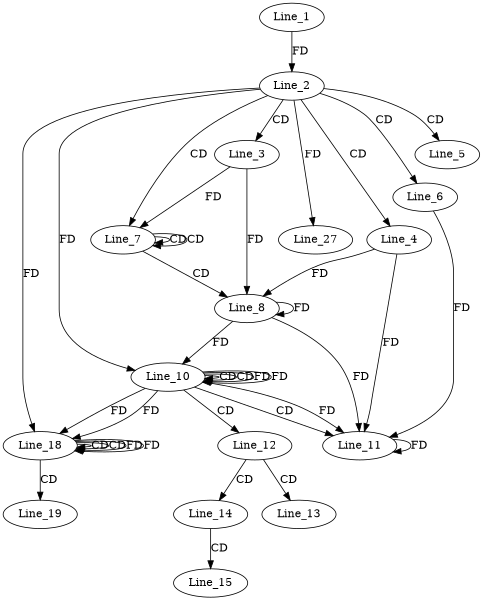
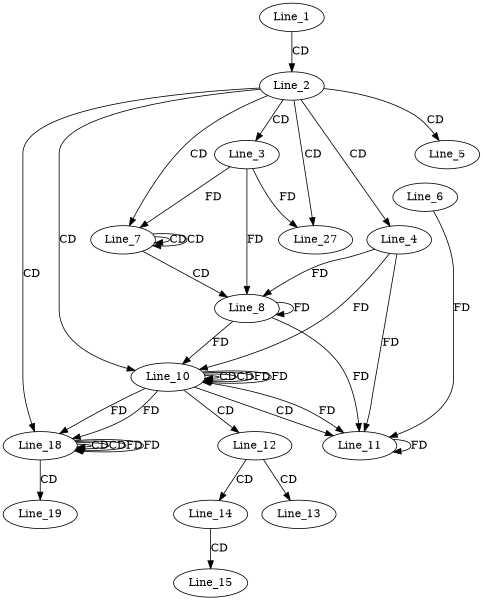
(301, 52) -> (301, 52)
(375, 125) -> none
(313, 155) -> (313, 155)
none -> (269, 198)
(68, 240) -> (68, 240)
(32, 274) -> (32, 274)
none -> (309, 328)
